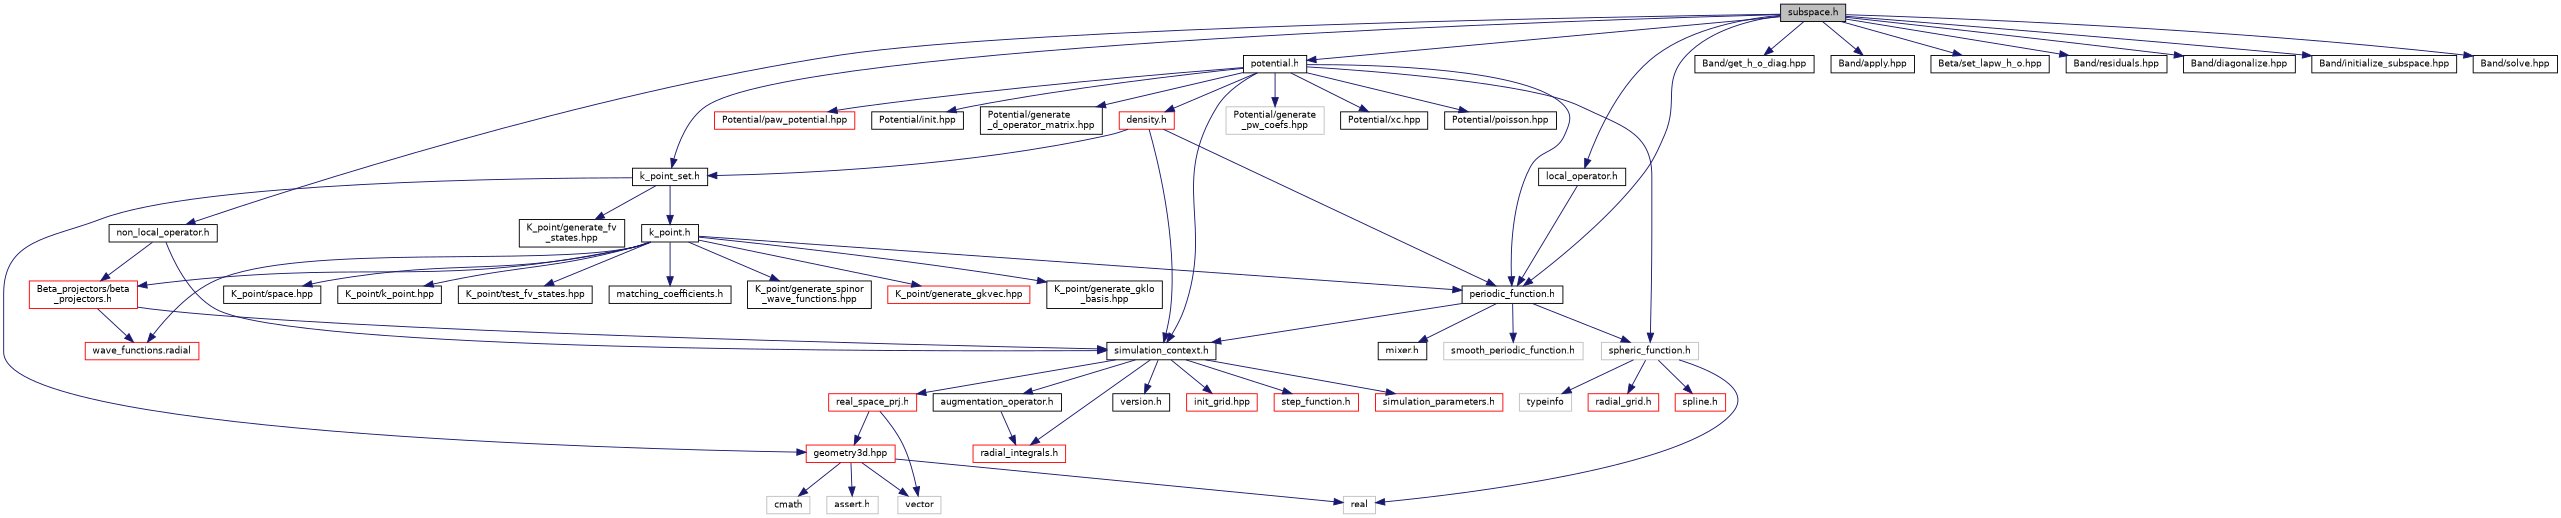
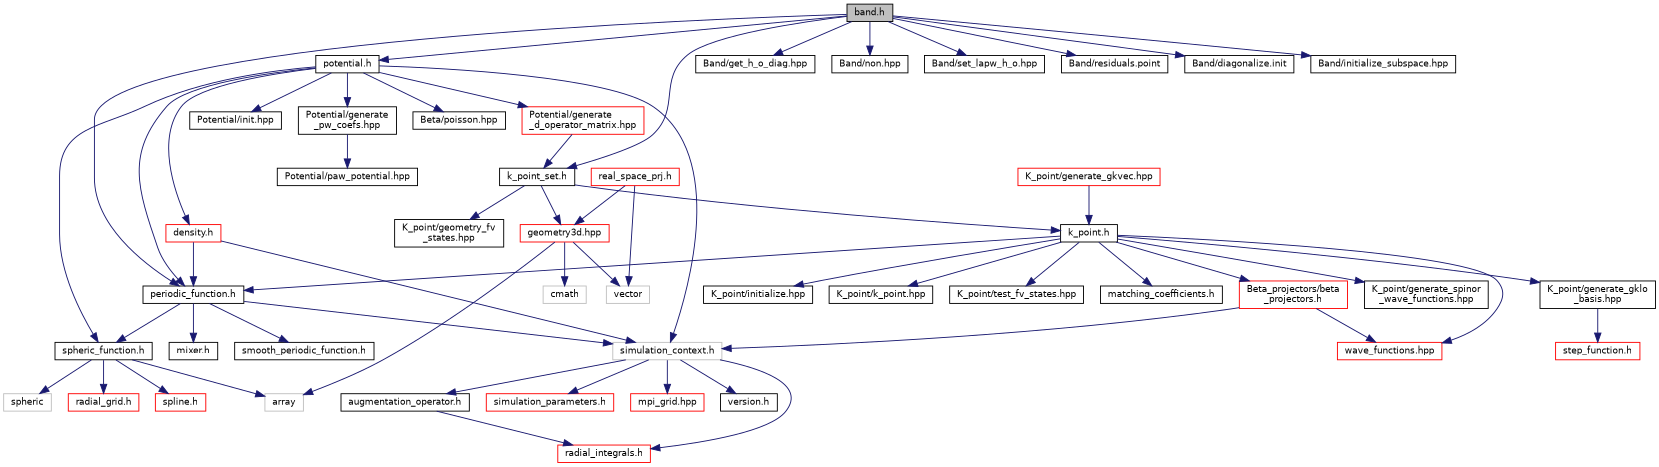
(1813, 13) -> (870, 13)
(1873, 64) -> (870, 64)
(1990, 64) -> (984, 64)
(2117, 64) -> (1115, 64)
(2239, 64) -> (1239, 64)
(2515, 64) -> none
(1040, 86) -> (347, 147)
(785, 121) -> (347, 177)
(1041, 121) -> (583, 121)
(1275, 121) -> (347, 121)
(1384, 121) -> none
(1501, 121) -> (459, 121)
(924, 163) -> (561, 148)
(1582, 177) -> none
(163, 233) -> none
(572, 233) -> (449, 233)
(805, 262) -> (1089, 200)
(272, 295) -> (758, 295)
(142, 351) -> (1390, 351)
(1161, 351) -> (667, 351)
(1513, 351) -> (304, 351)
(1650, 351) -> (104, 351)
(1234, 375) -> (1598, 321)
(1021, 376) -> none
(1222, 402) -> (667, 402)
(1546, 402) -> (28, 402)
(852, 505) -> none
(1359, 505) -> (284, 402)
